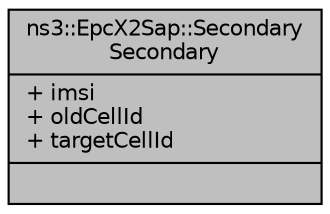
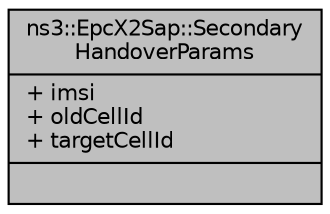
(165, 53) -> (165, 53)
